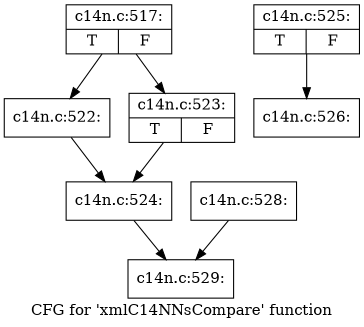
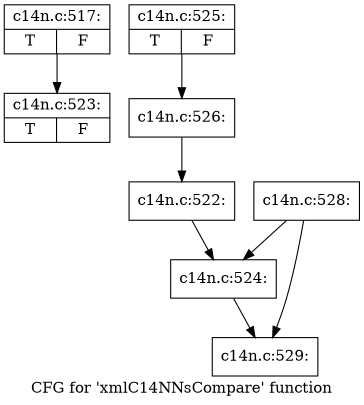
(89, 72) -> (182, 154)
(152, 158) -> (269, 236)
